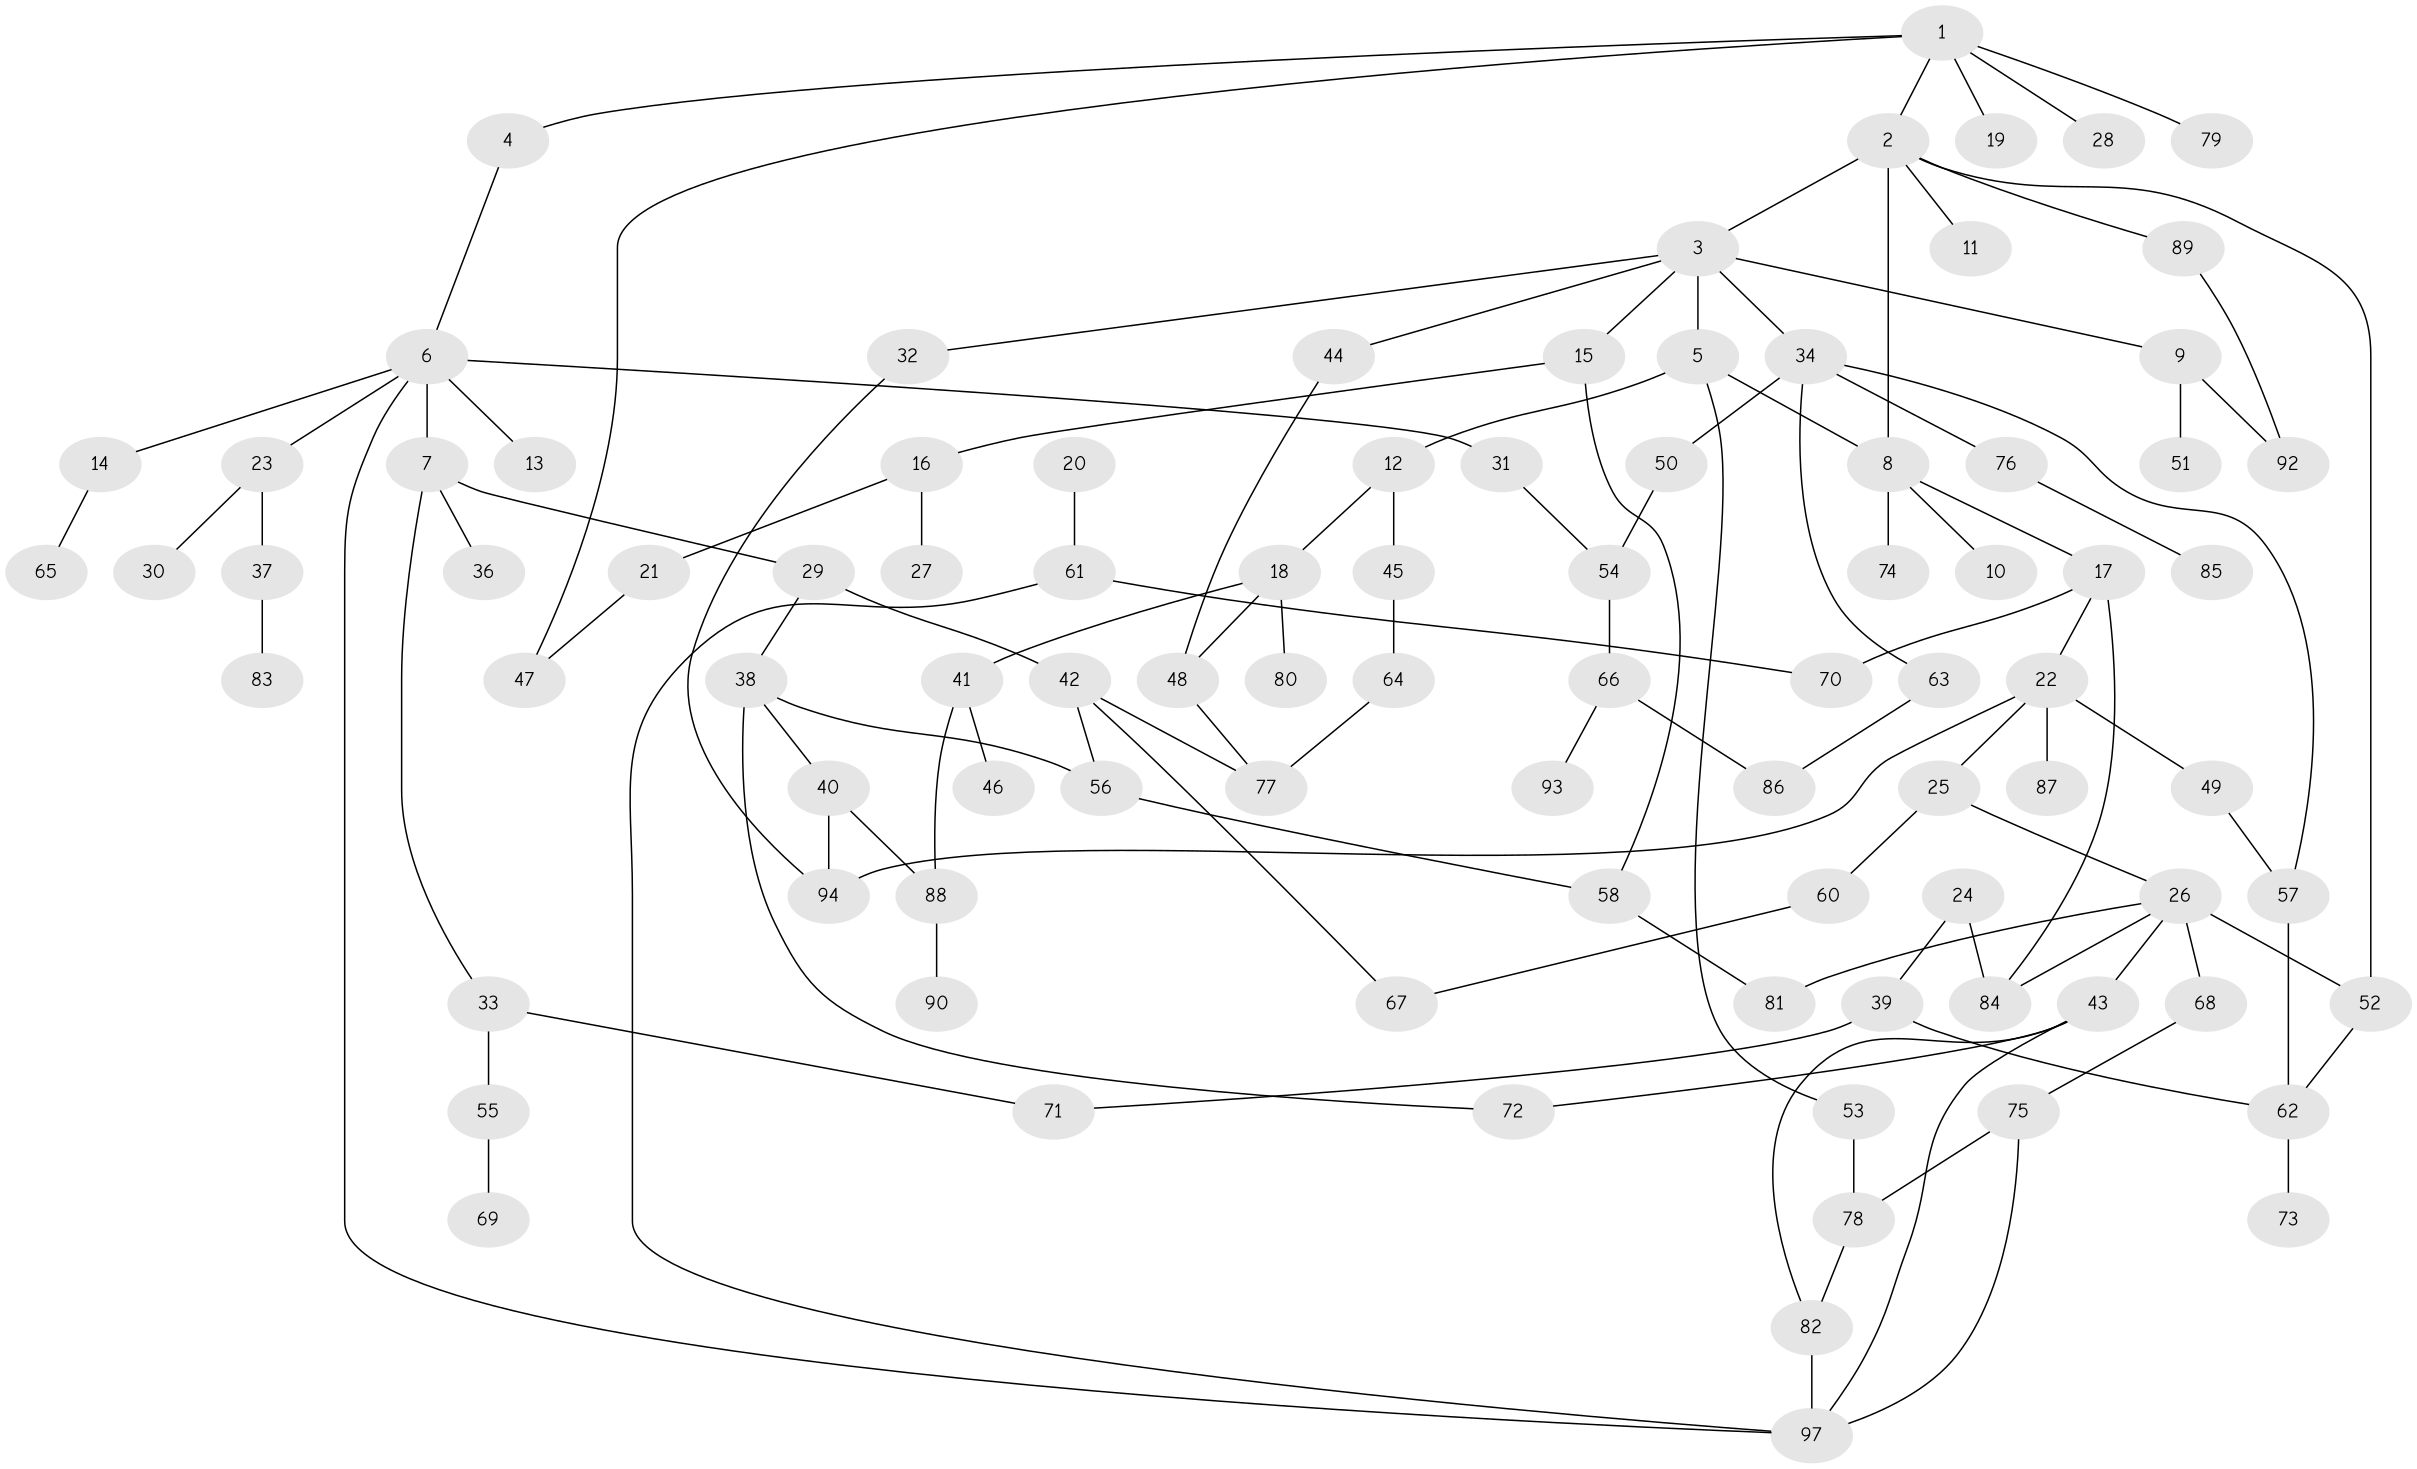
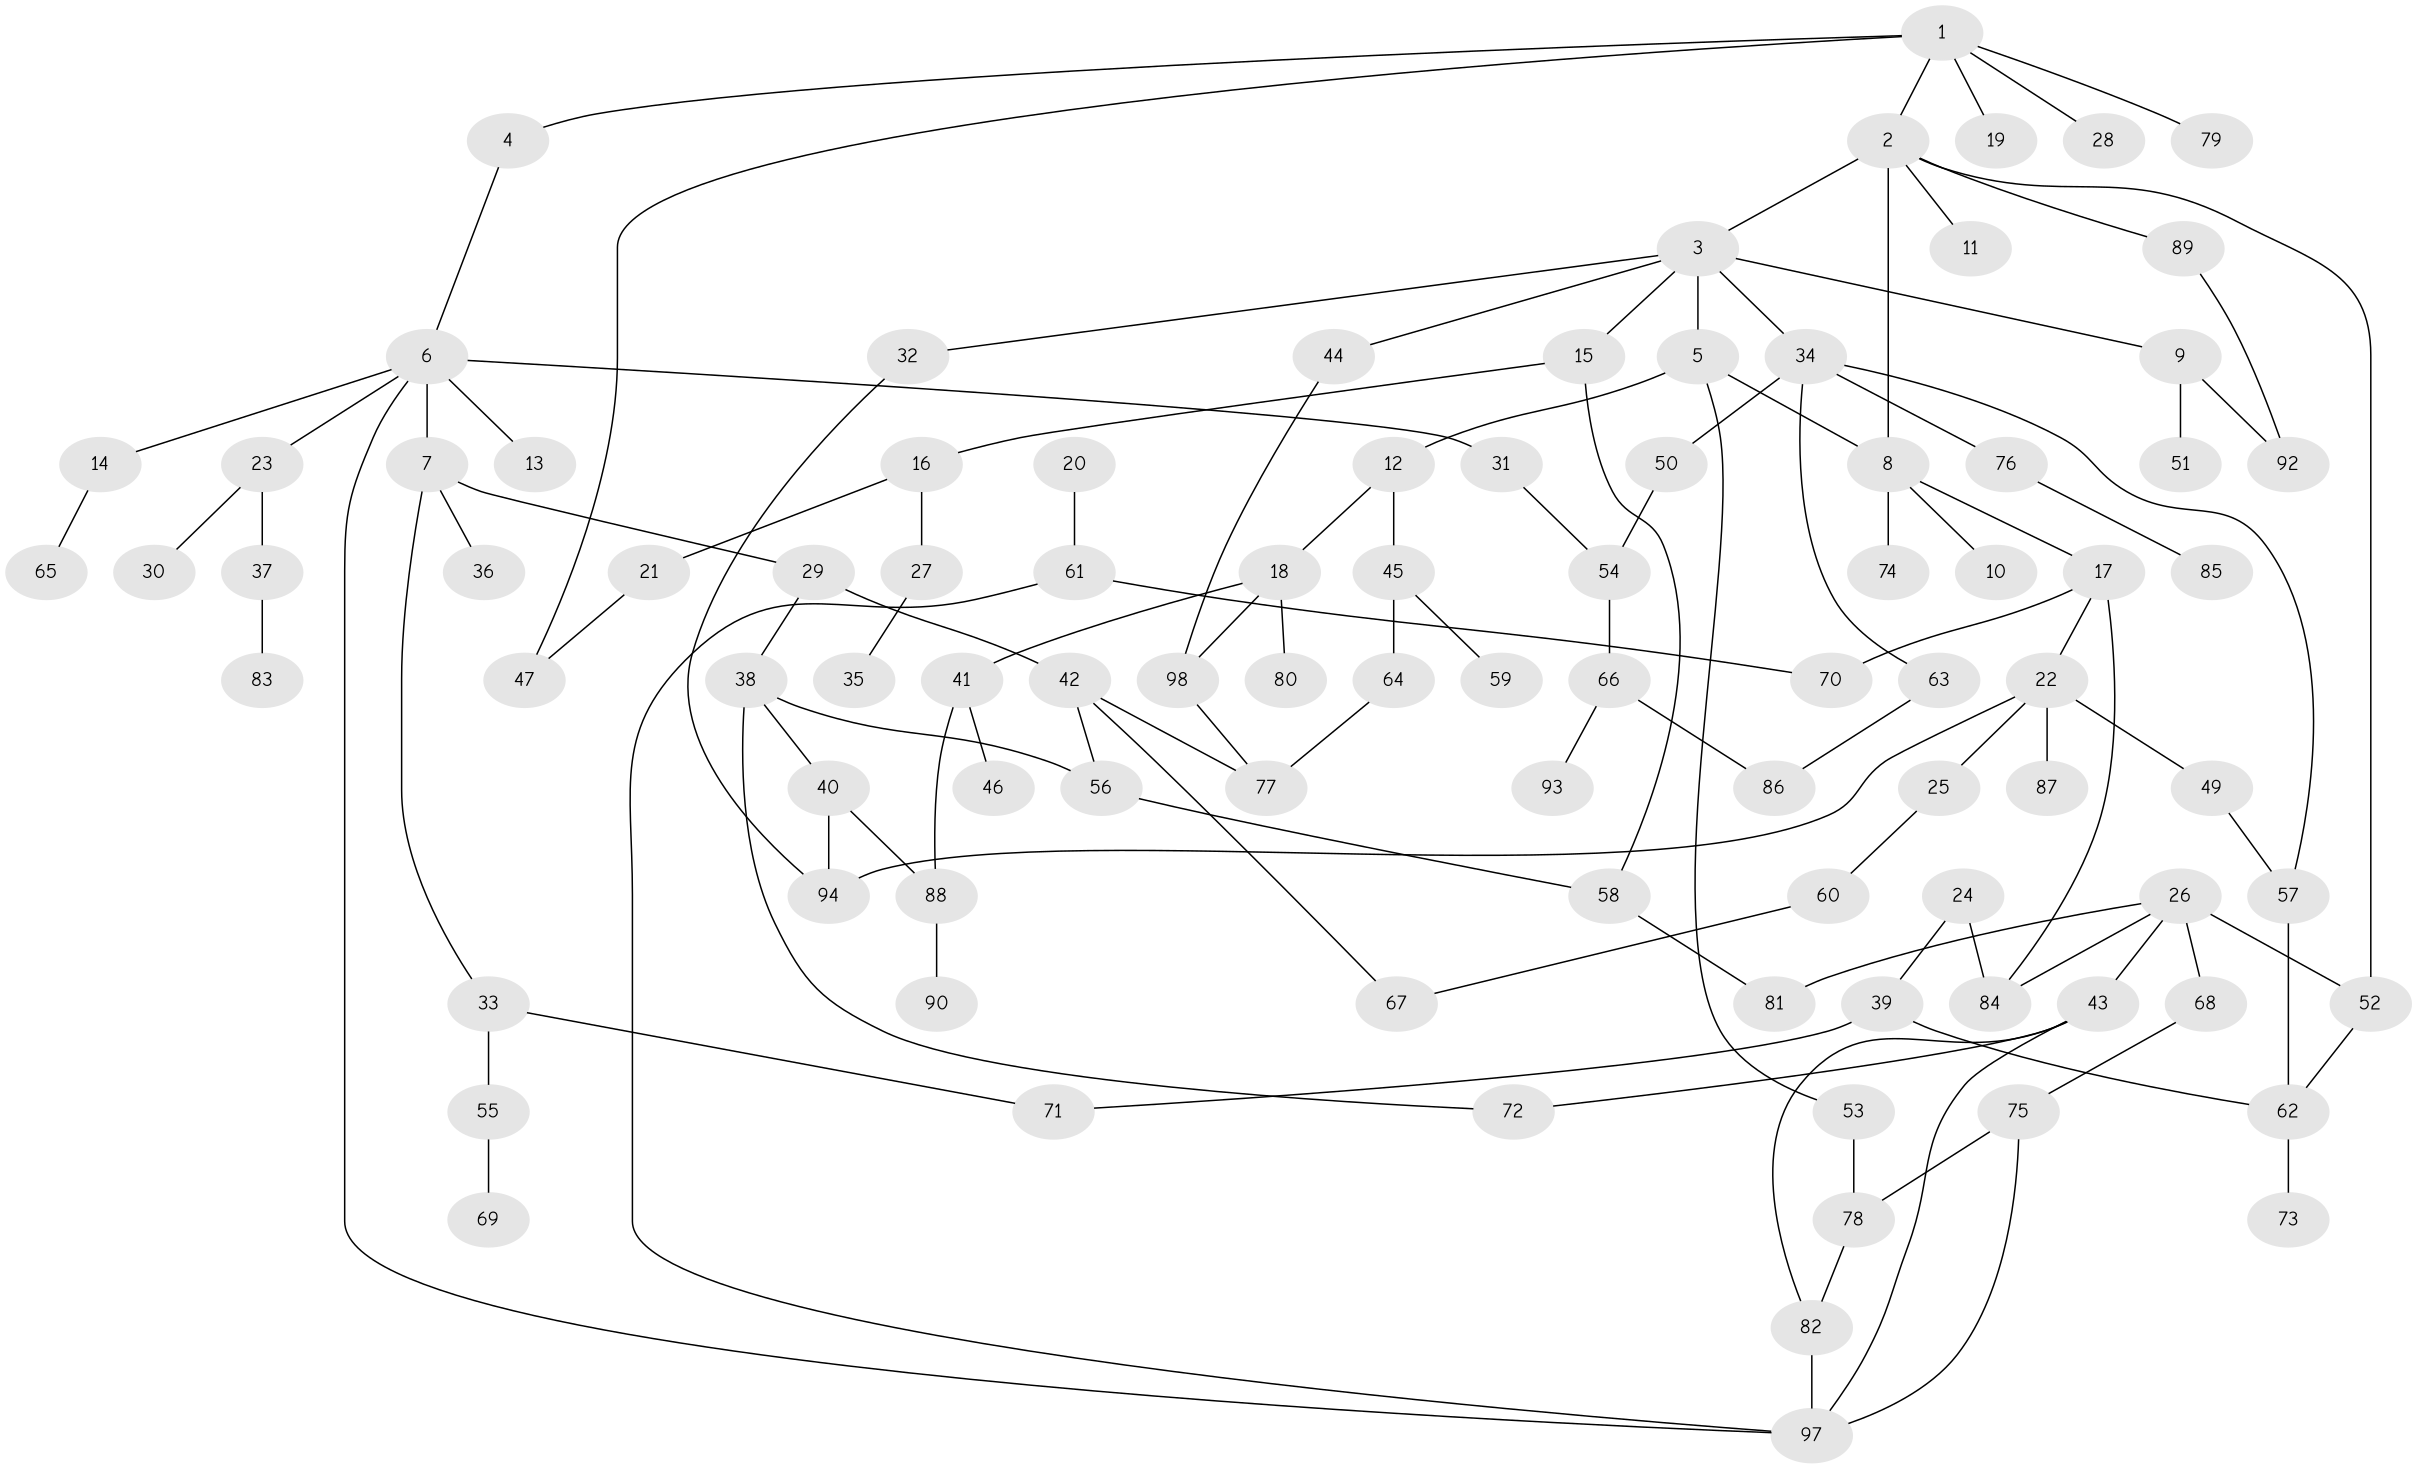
none -> (854, 680)
(1178, 680) -> (1178, 680)
none -> (1502, 680)
(2058, 844) -> none
